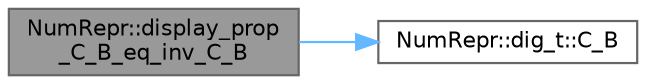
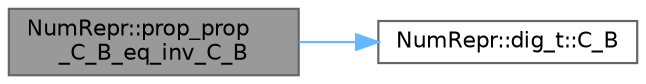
(154, 42) -> (154, 42)
